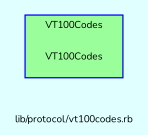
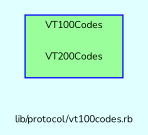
(74, 57) -> (74, 57)
